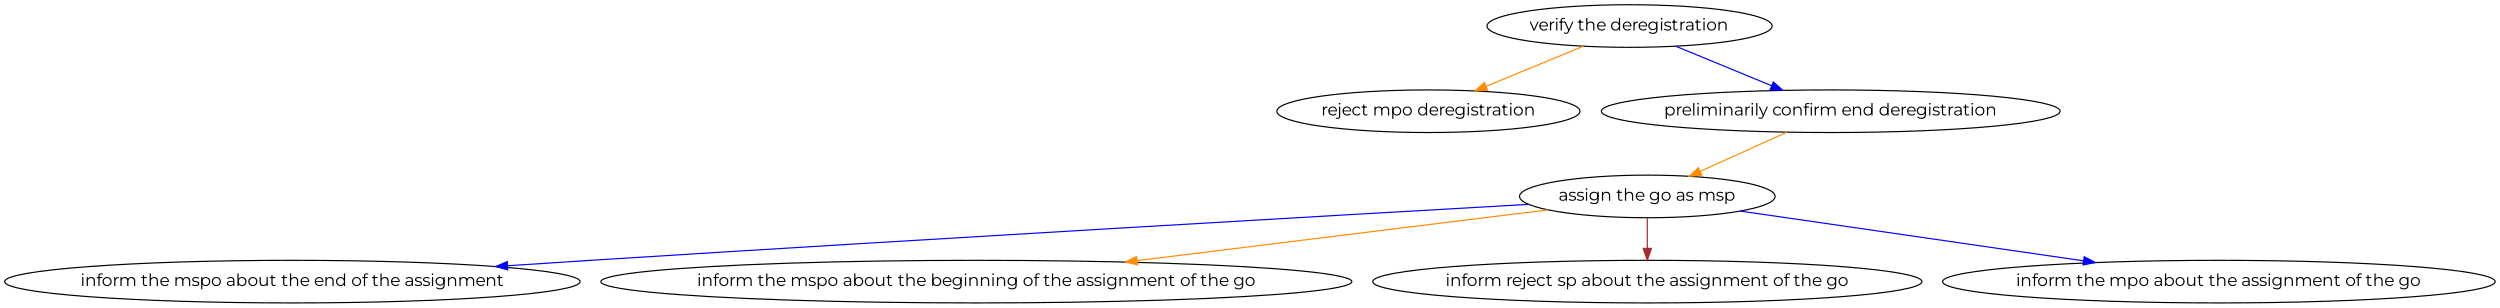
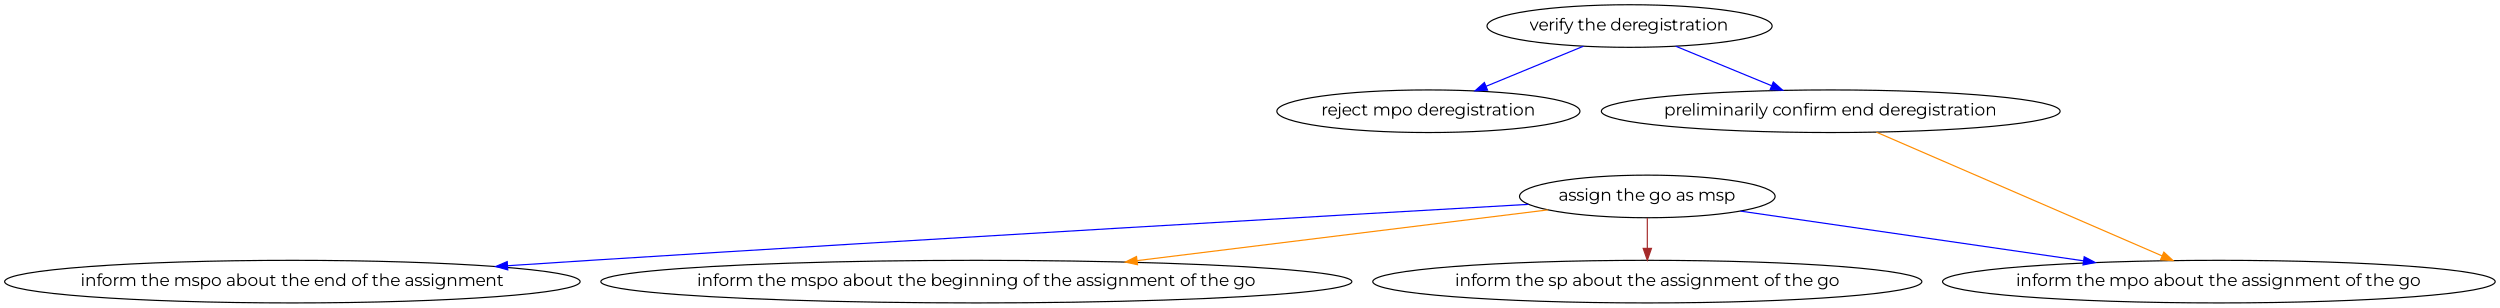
(1535, 66) -> (1535, 66)
(1744, 152) -> (2019, 194)
(1647, 282) -> (1647, 282)
